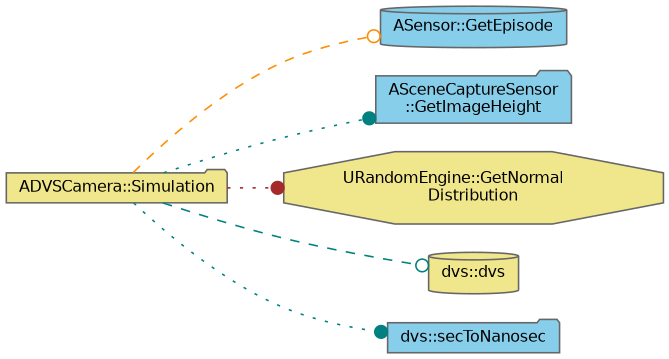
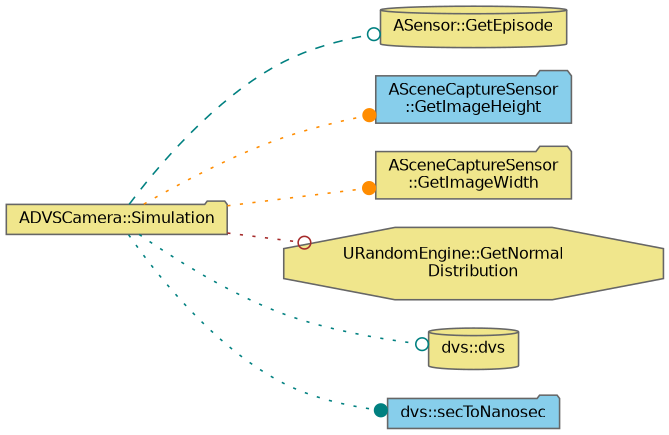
(474, 27) -> (474, 27)
(240, 86) -> (232, 96)
(262, 143) -> (250, 151)
none -> (474, 175)
(249, 188) -> (263, 237)
(288, 239) -> (270, 308)
